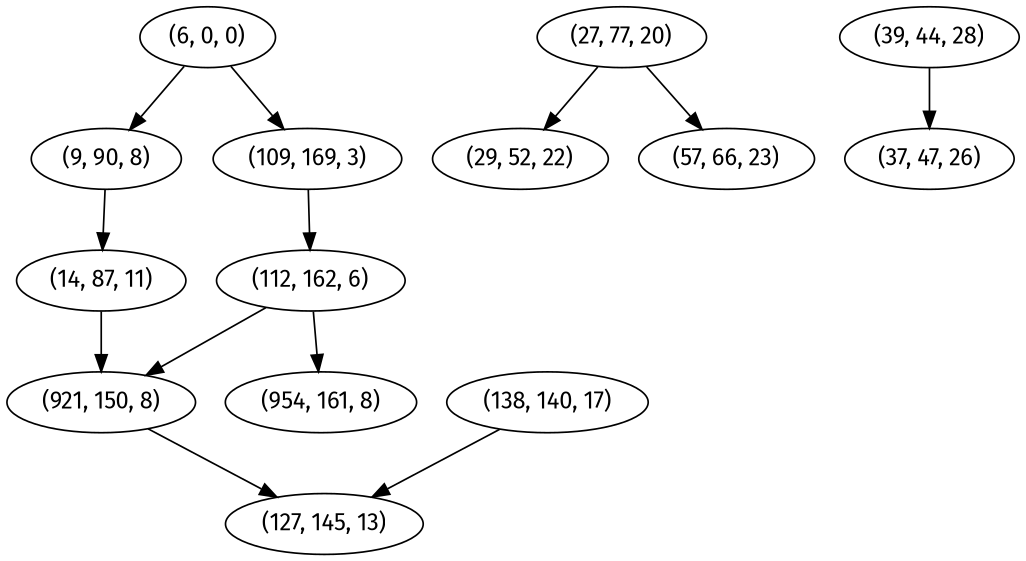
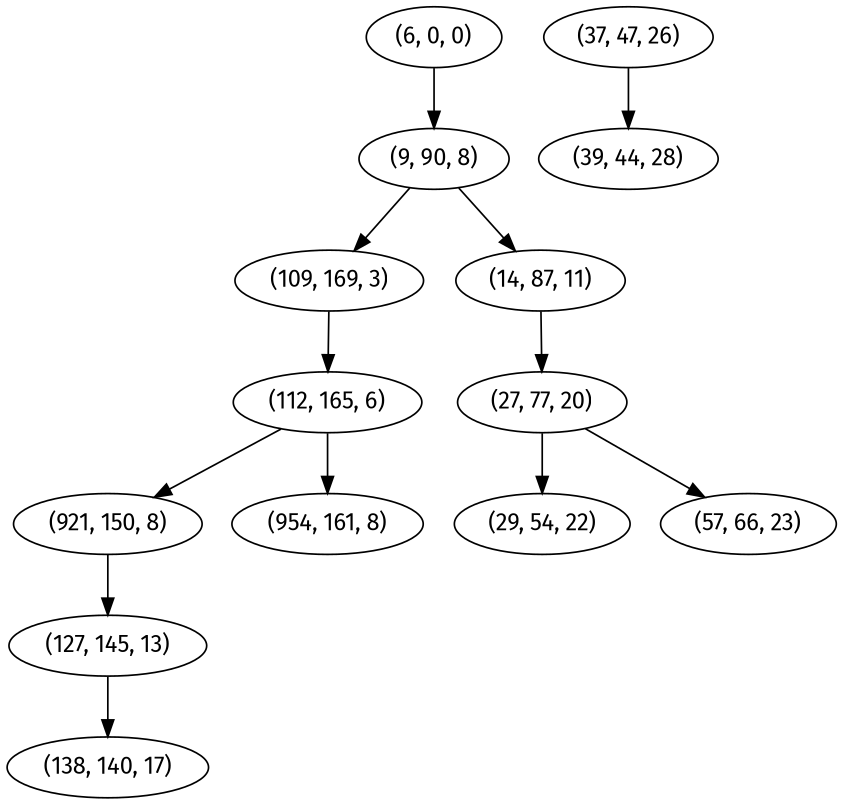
(929, 90) -> (628, 90)
(252, 91) -> (388, 213)
(520, 159) -> (542, 524)
(311, 281) -> (328, 402)
(101, 333) -> (541, 333)
(443, 459) -> (108, 698)
